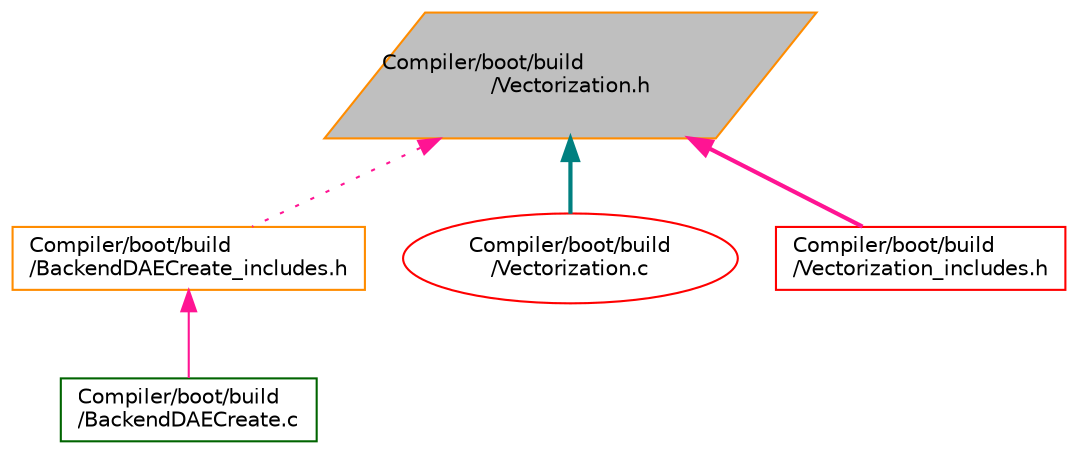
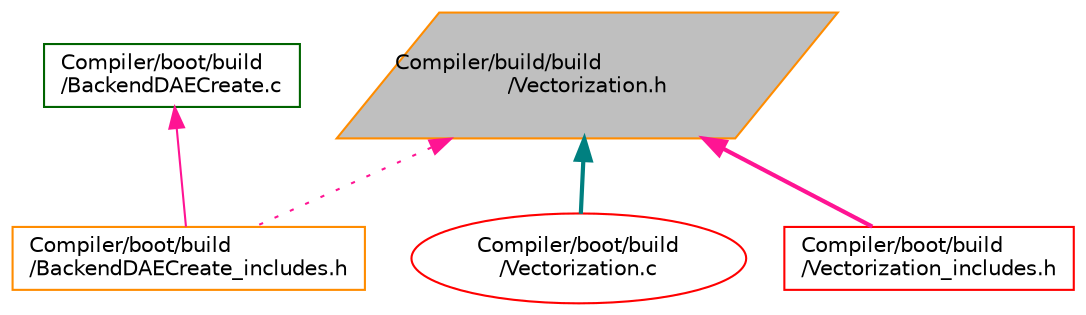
(570, 76) -> (587, 76)
(189, 345) -> (181, 178)
